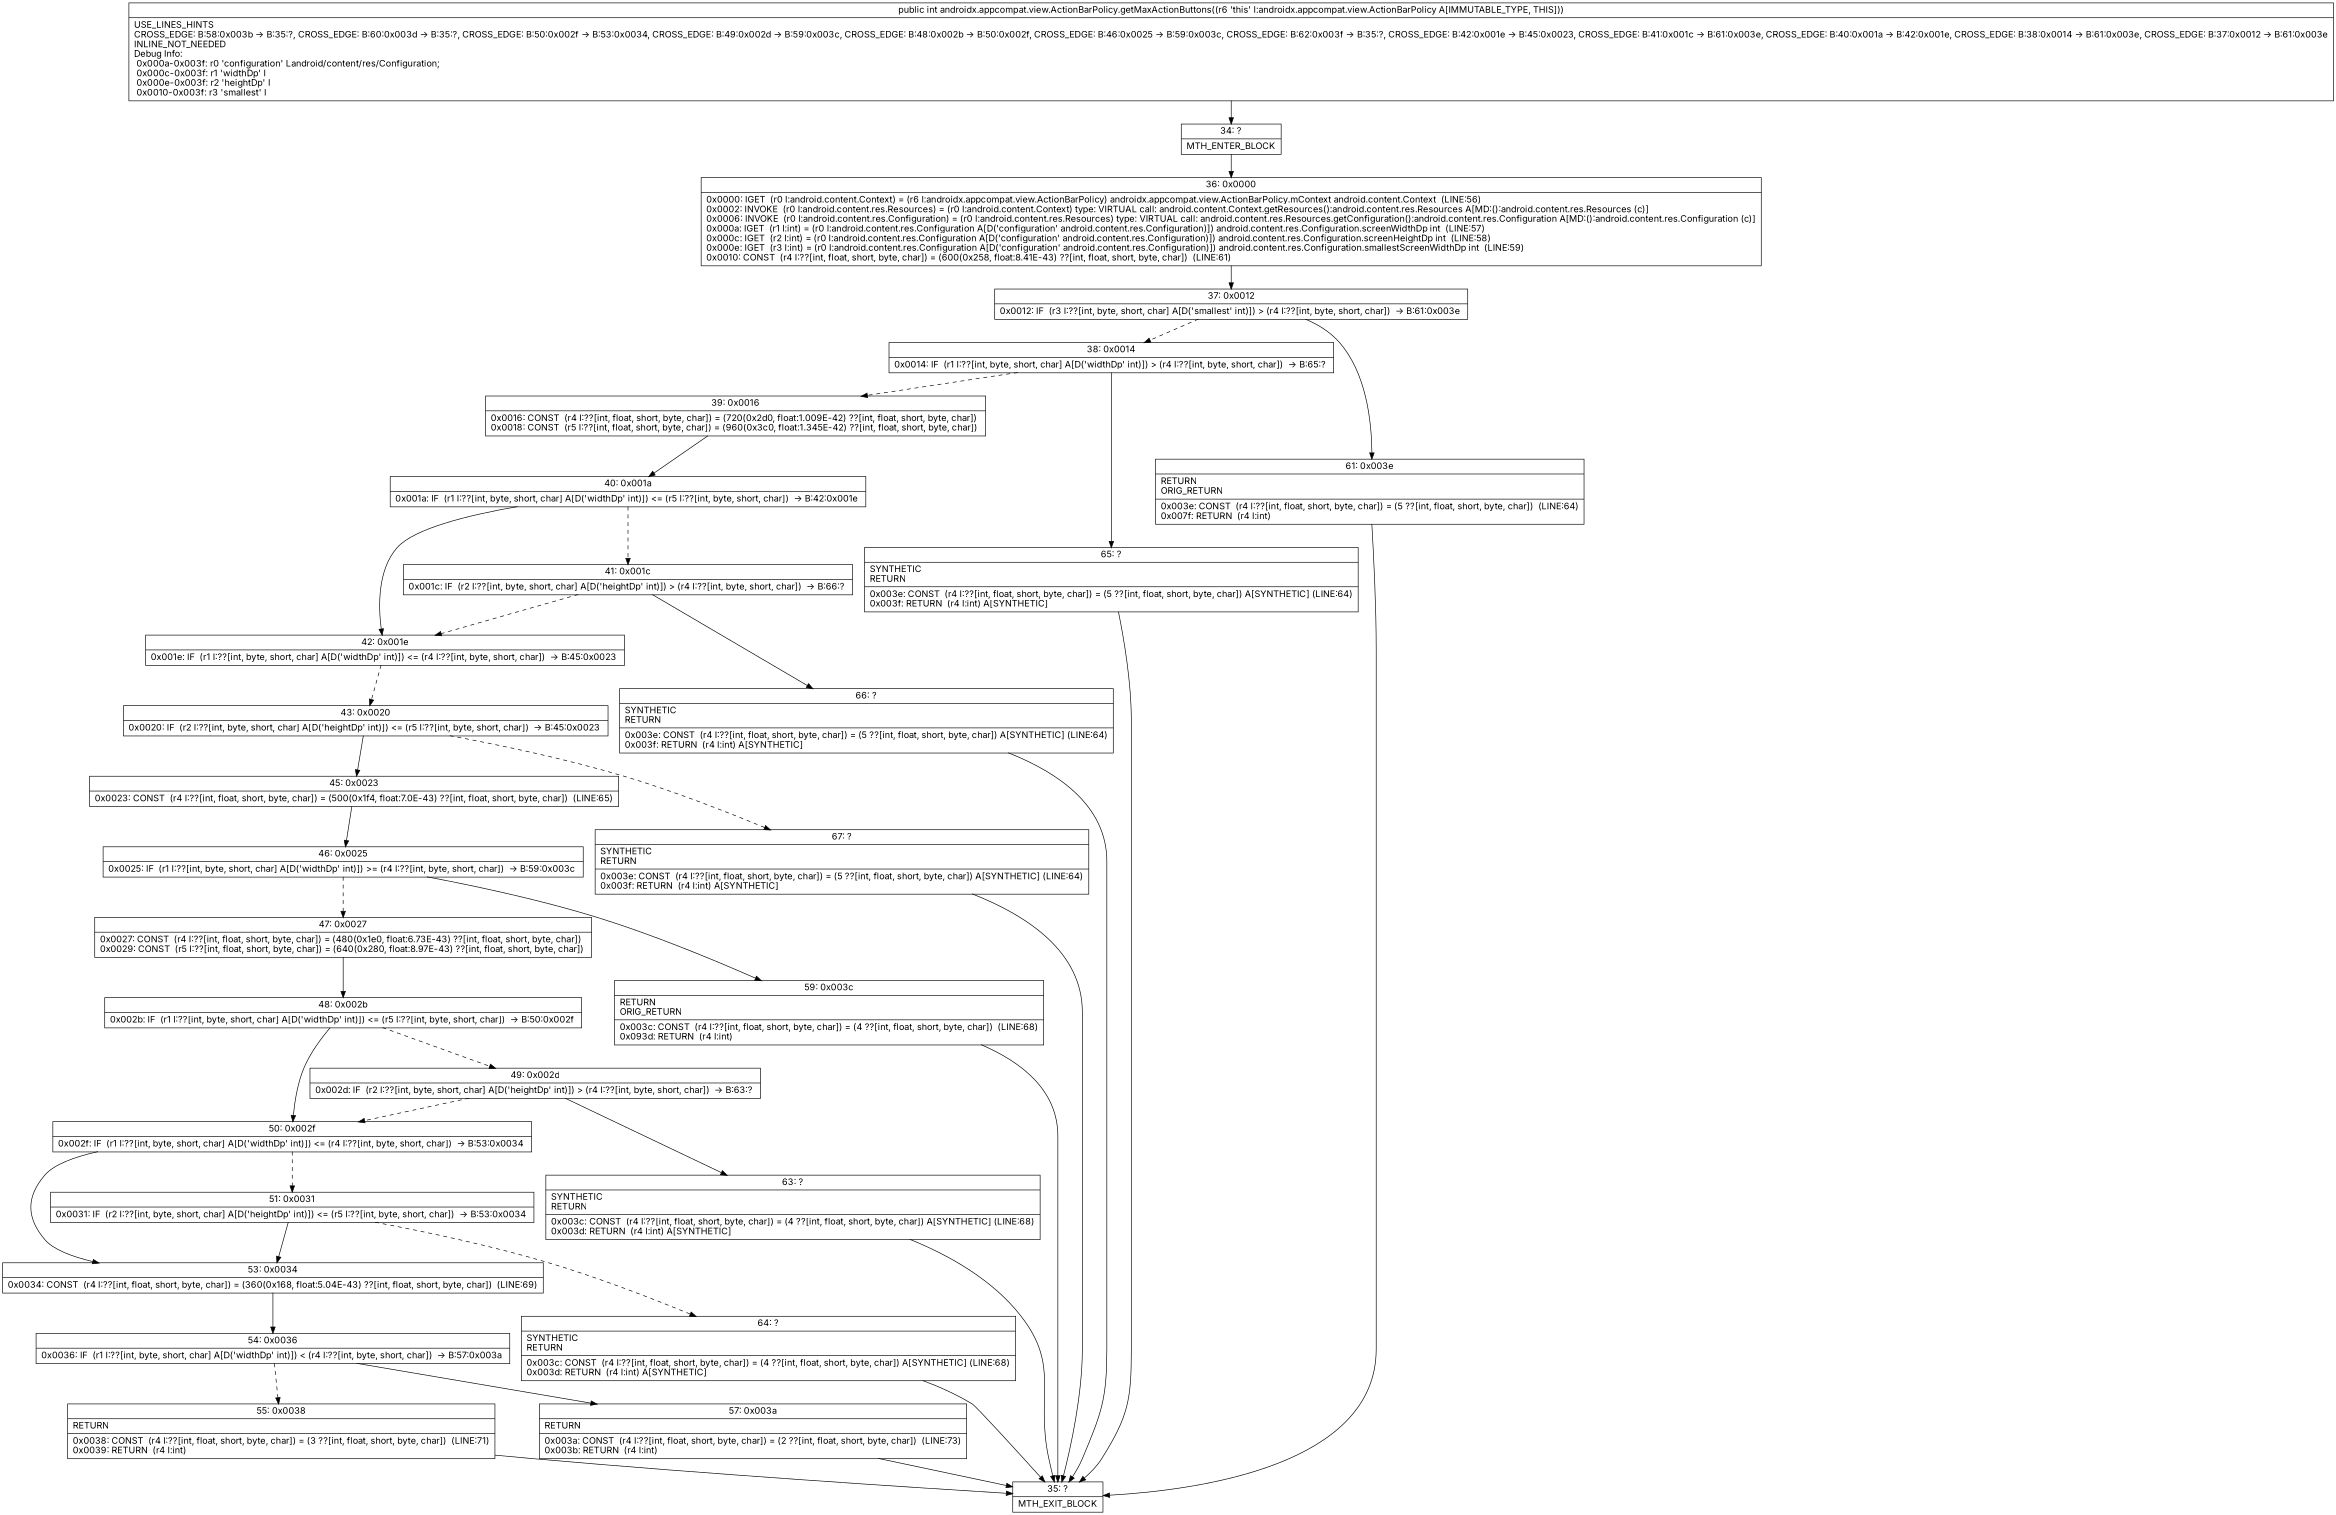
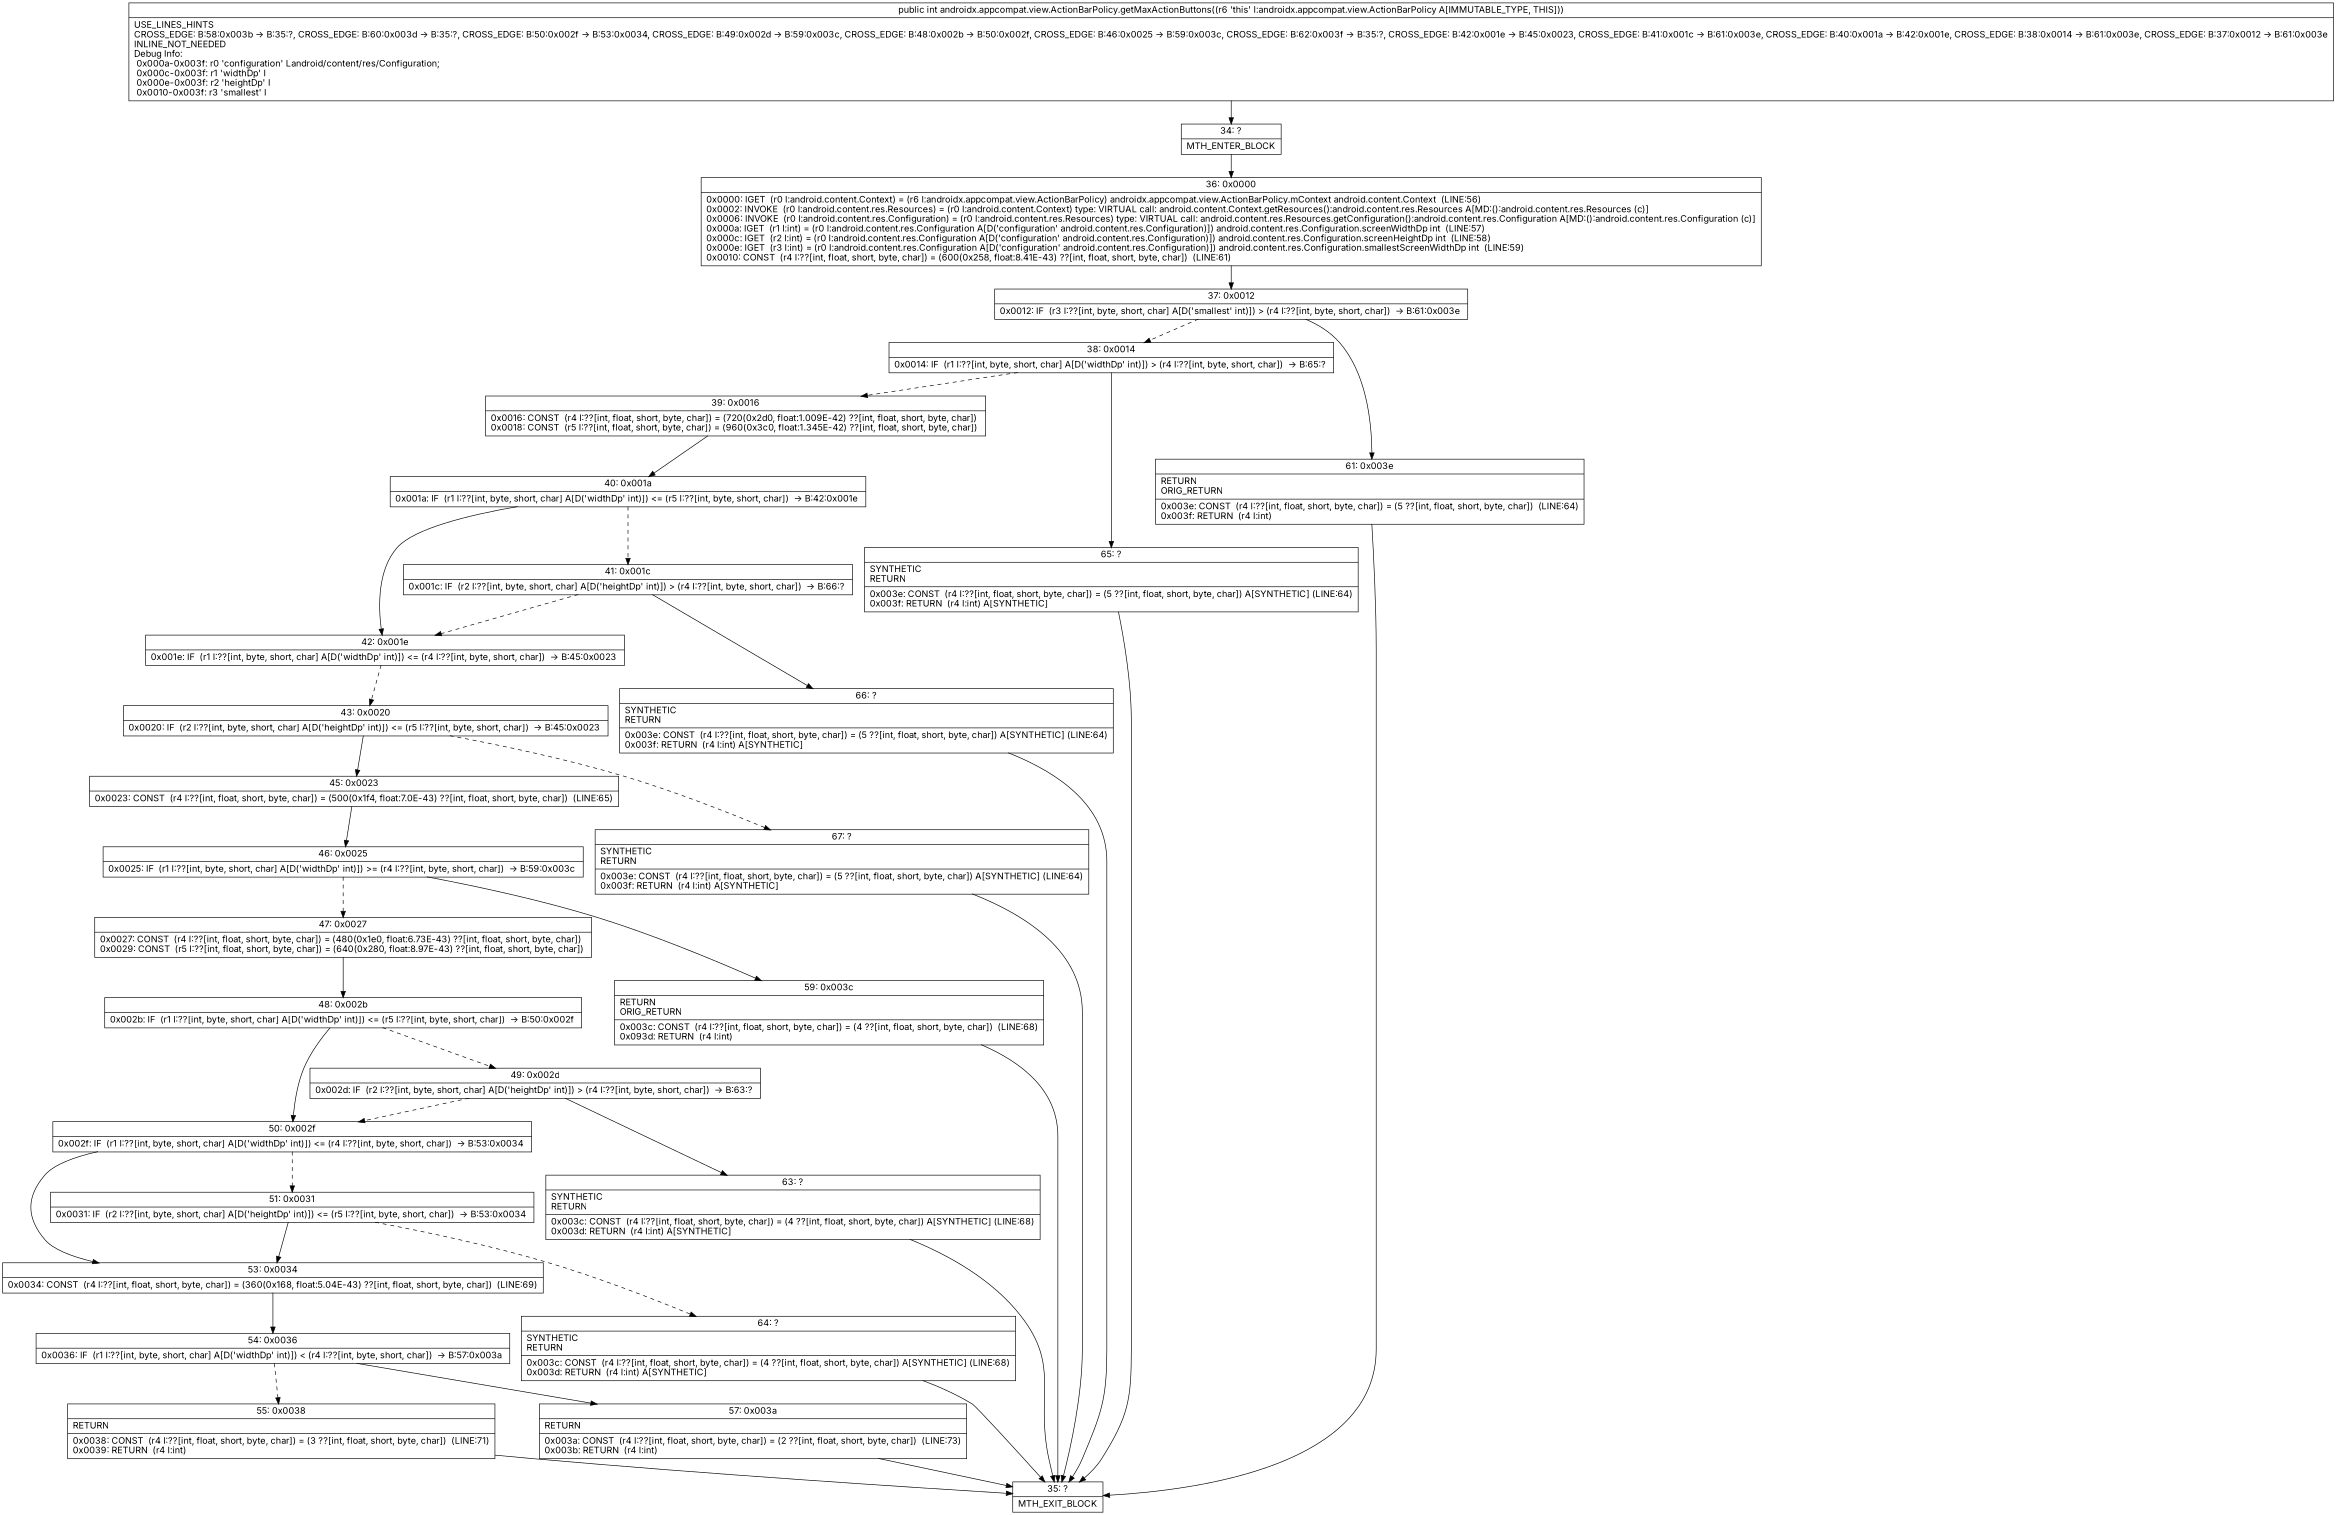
(1217, 516) -> (1218, 516)
